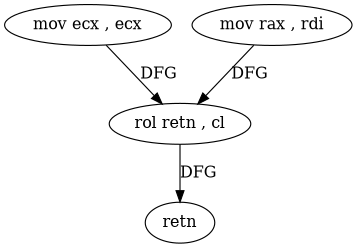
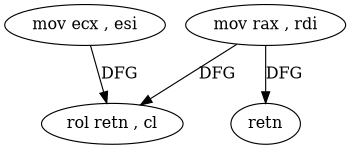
(88, 25) -> (85, 25)
(180, 168) -> (266, 69)
